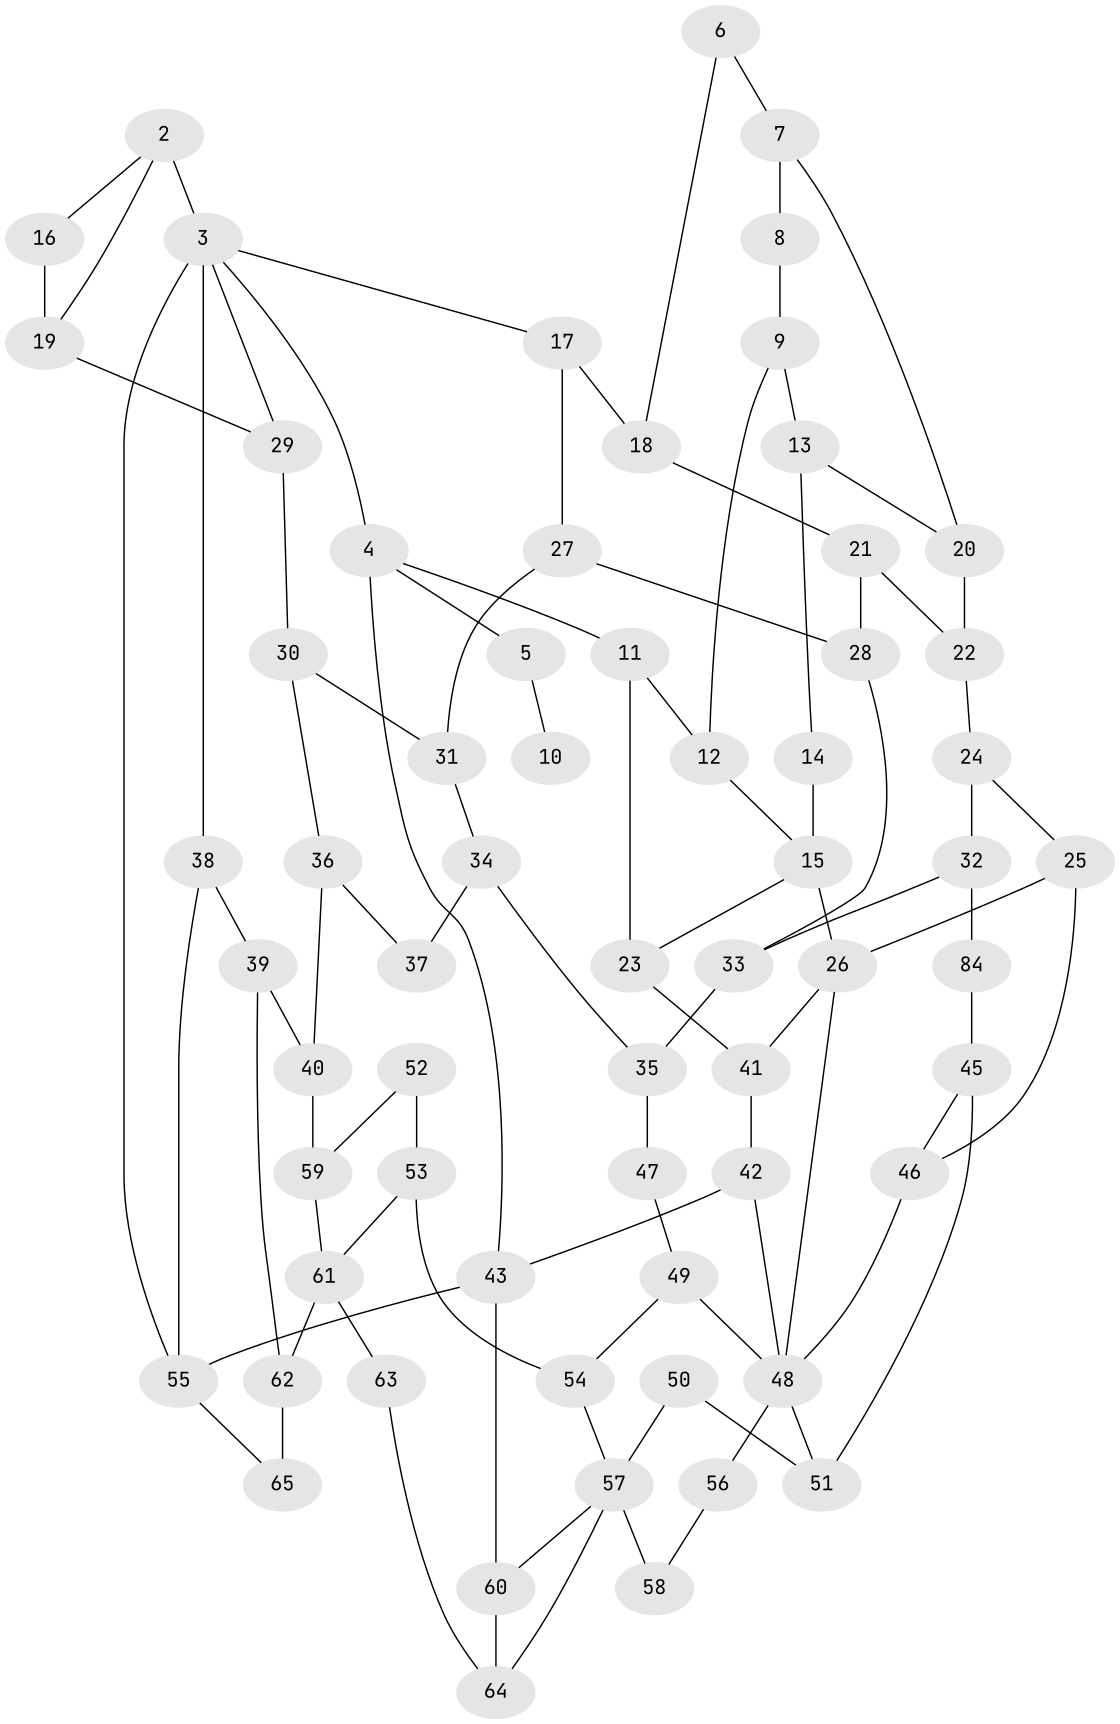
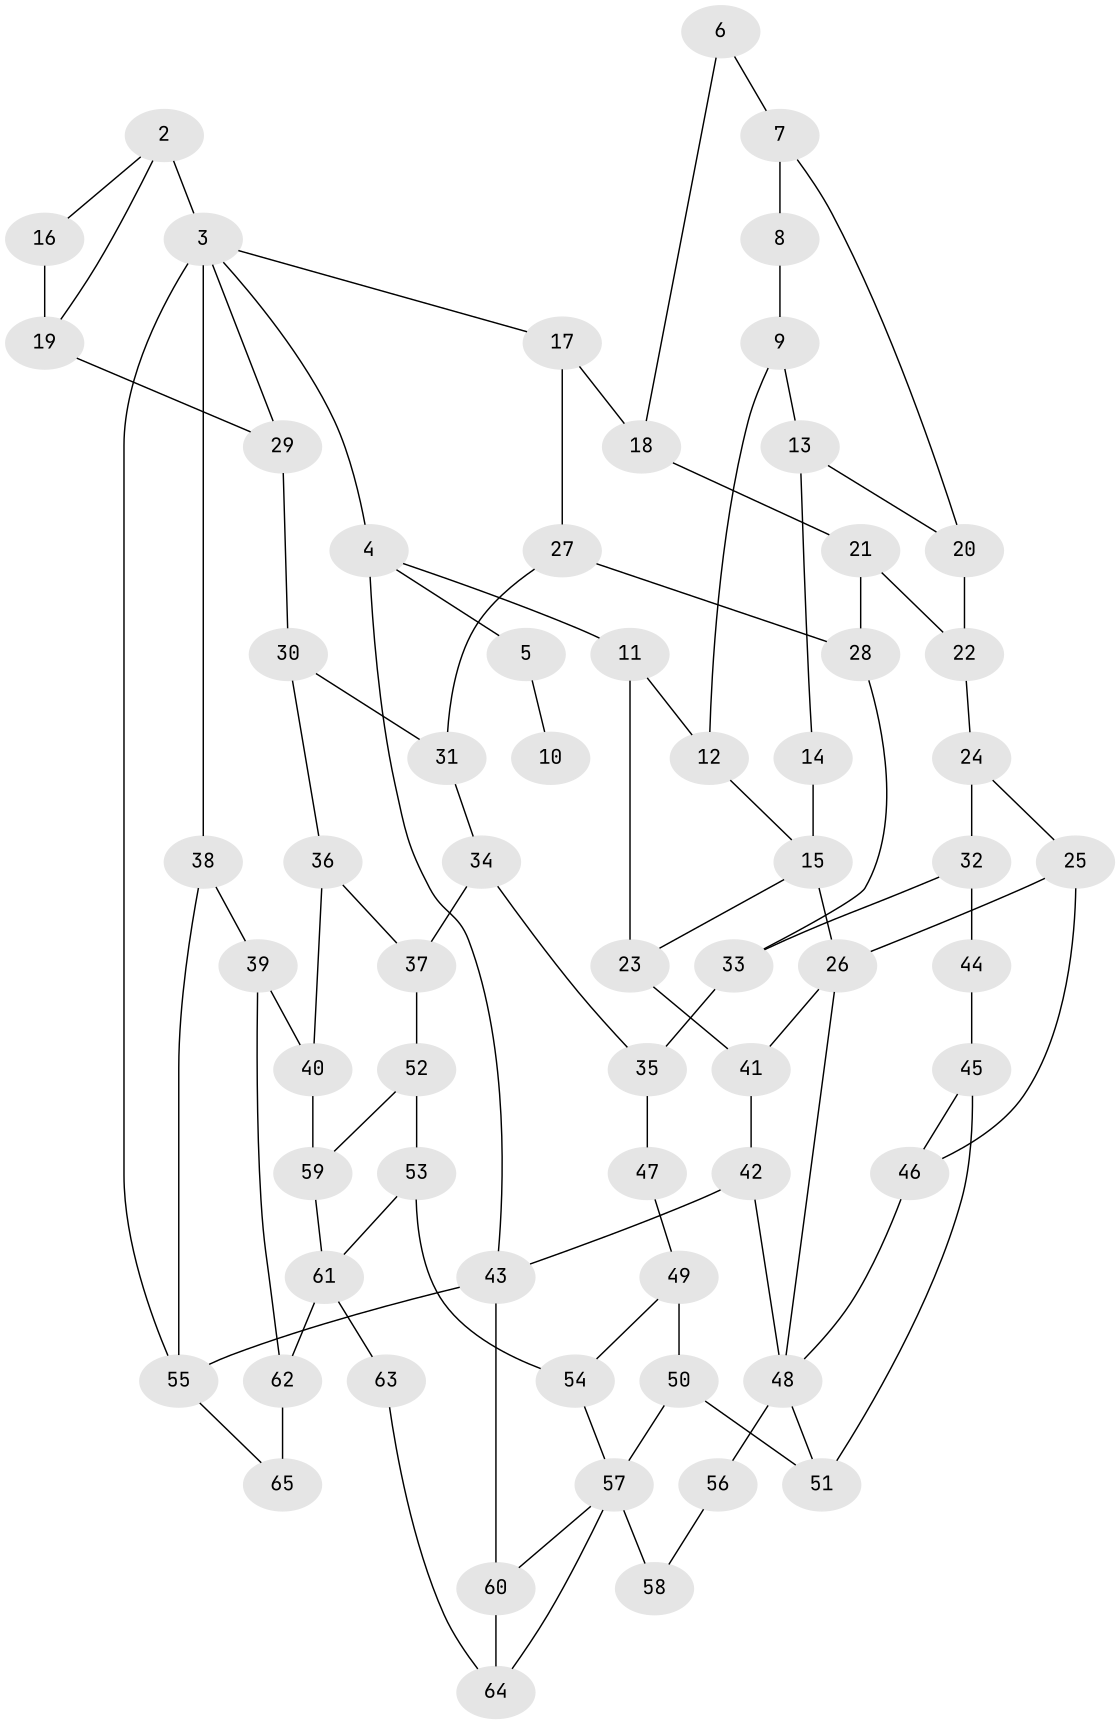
(972, 966) -> (972, 966)
none -> (417, 1018)
(731, 1329) -> (679, 1329)
